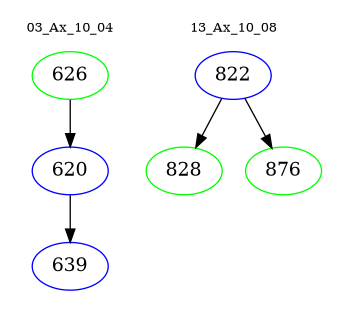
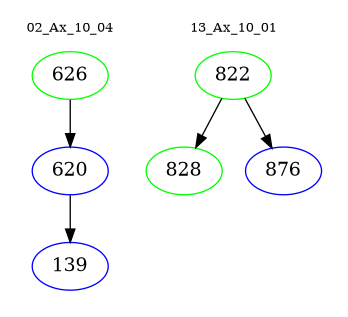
(70, 28) -> (70, 28)
(234, 28) -> (234, 28)
(233, 76) -> (233, 76)
(284, 171) -> (284, 171)
(70, 266) -> (70, 266)
